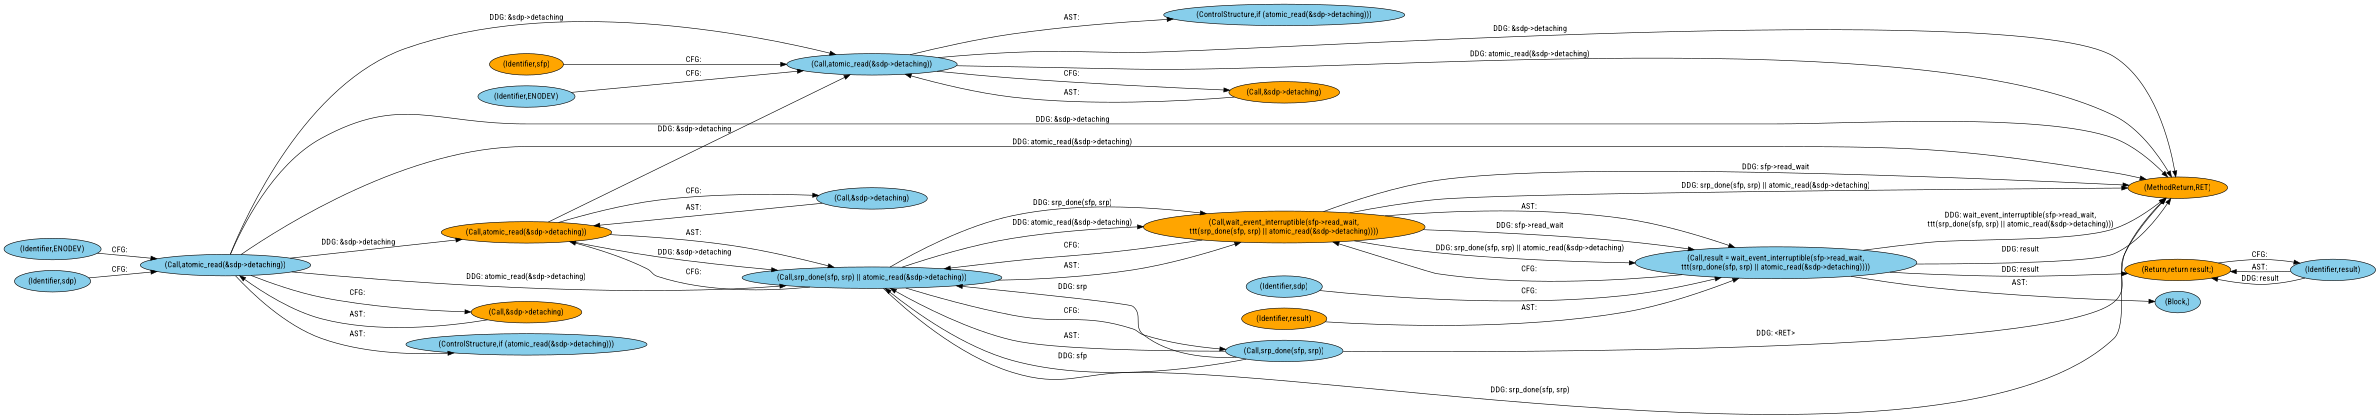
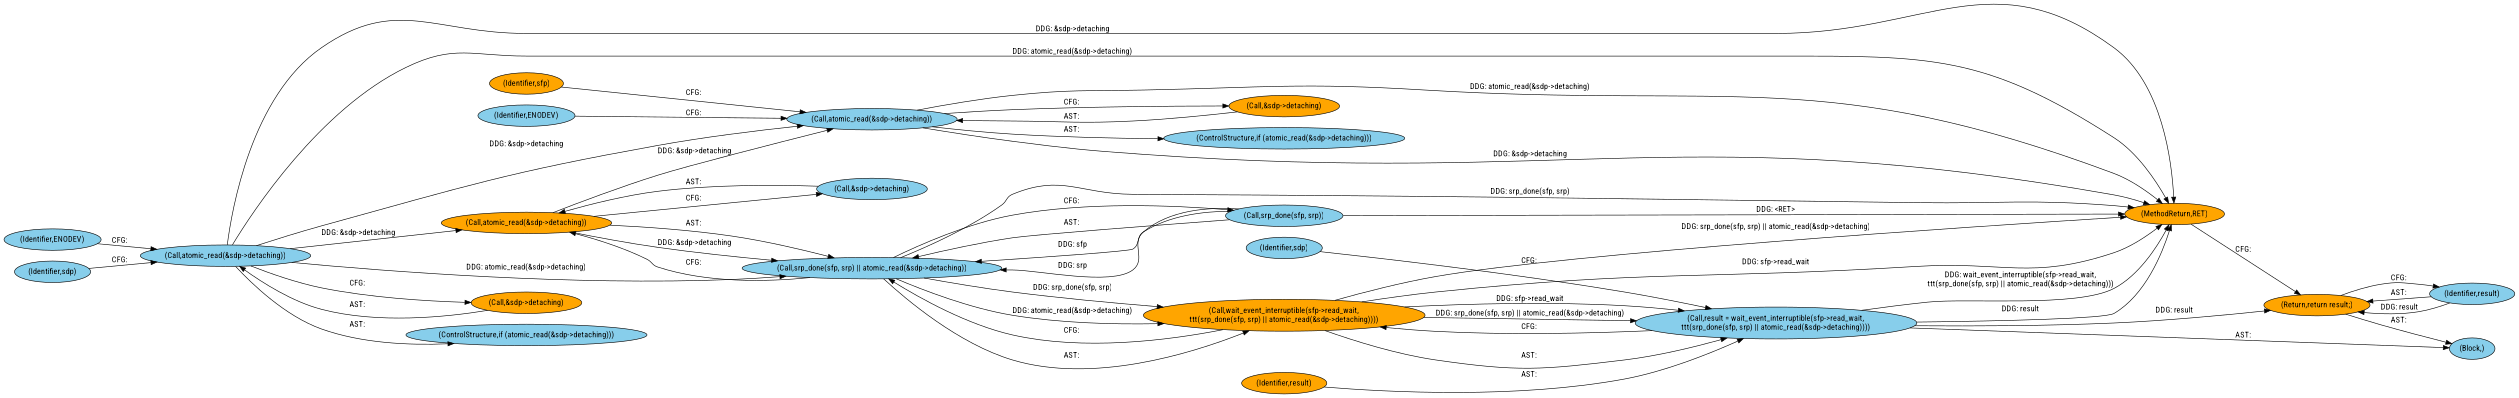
none -> (2243, 258)
none -> (2396, 329)
